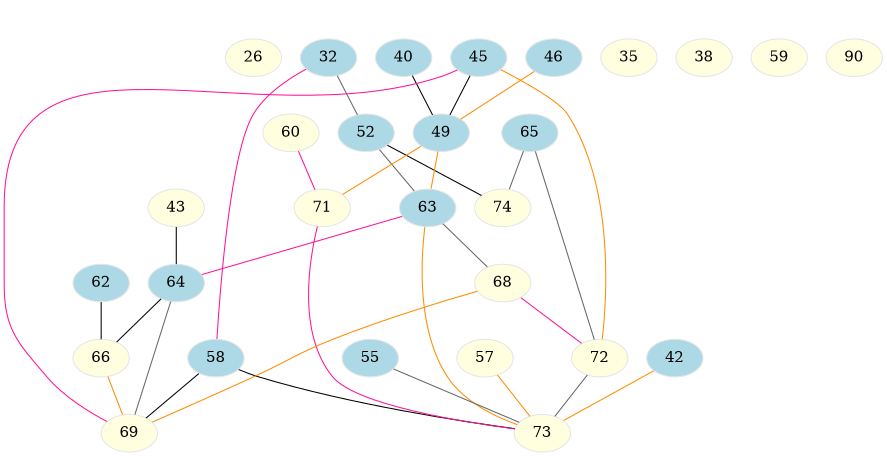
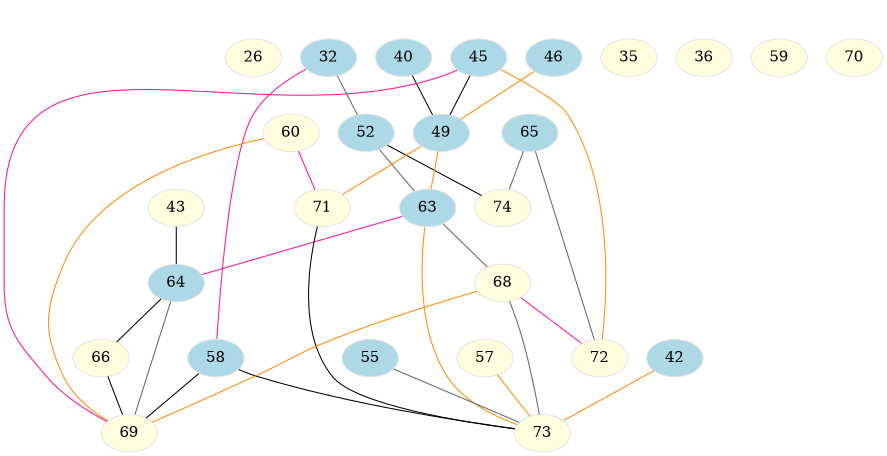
(704, 58) -> (704, 58)
(854, 58) -> (854, 58)
none -> (80, 236)
(101, 283) -> none
(347, 388) -> (347, 388)
(115, 395) -> (115, 395)
(571, 396) -> (527, 357)
